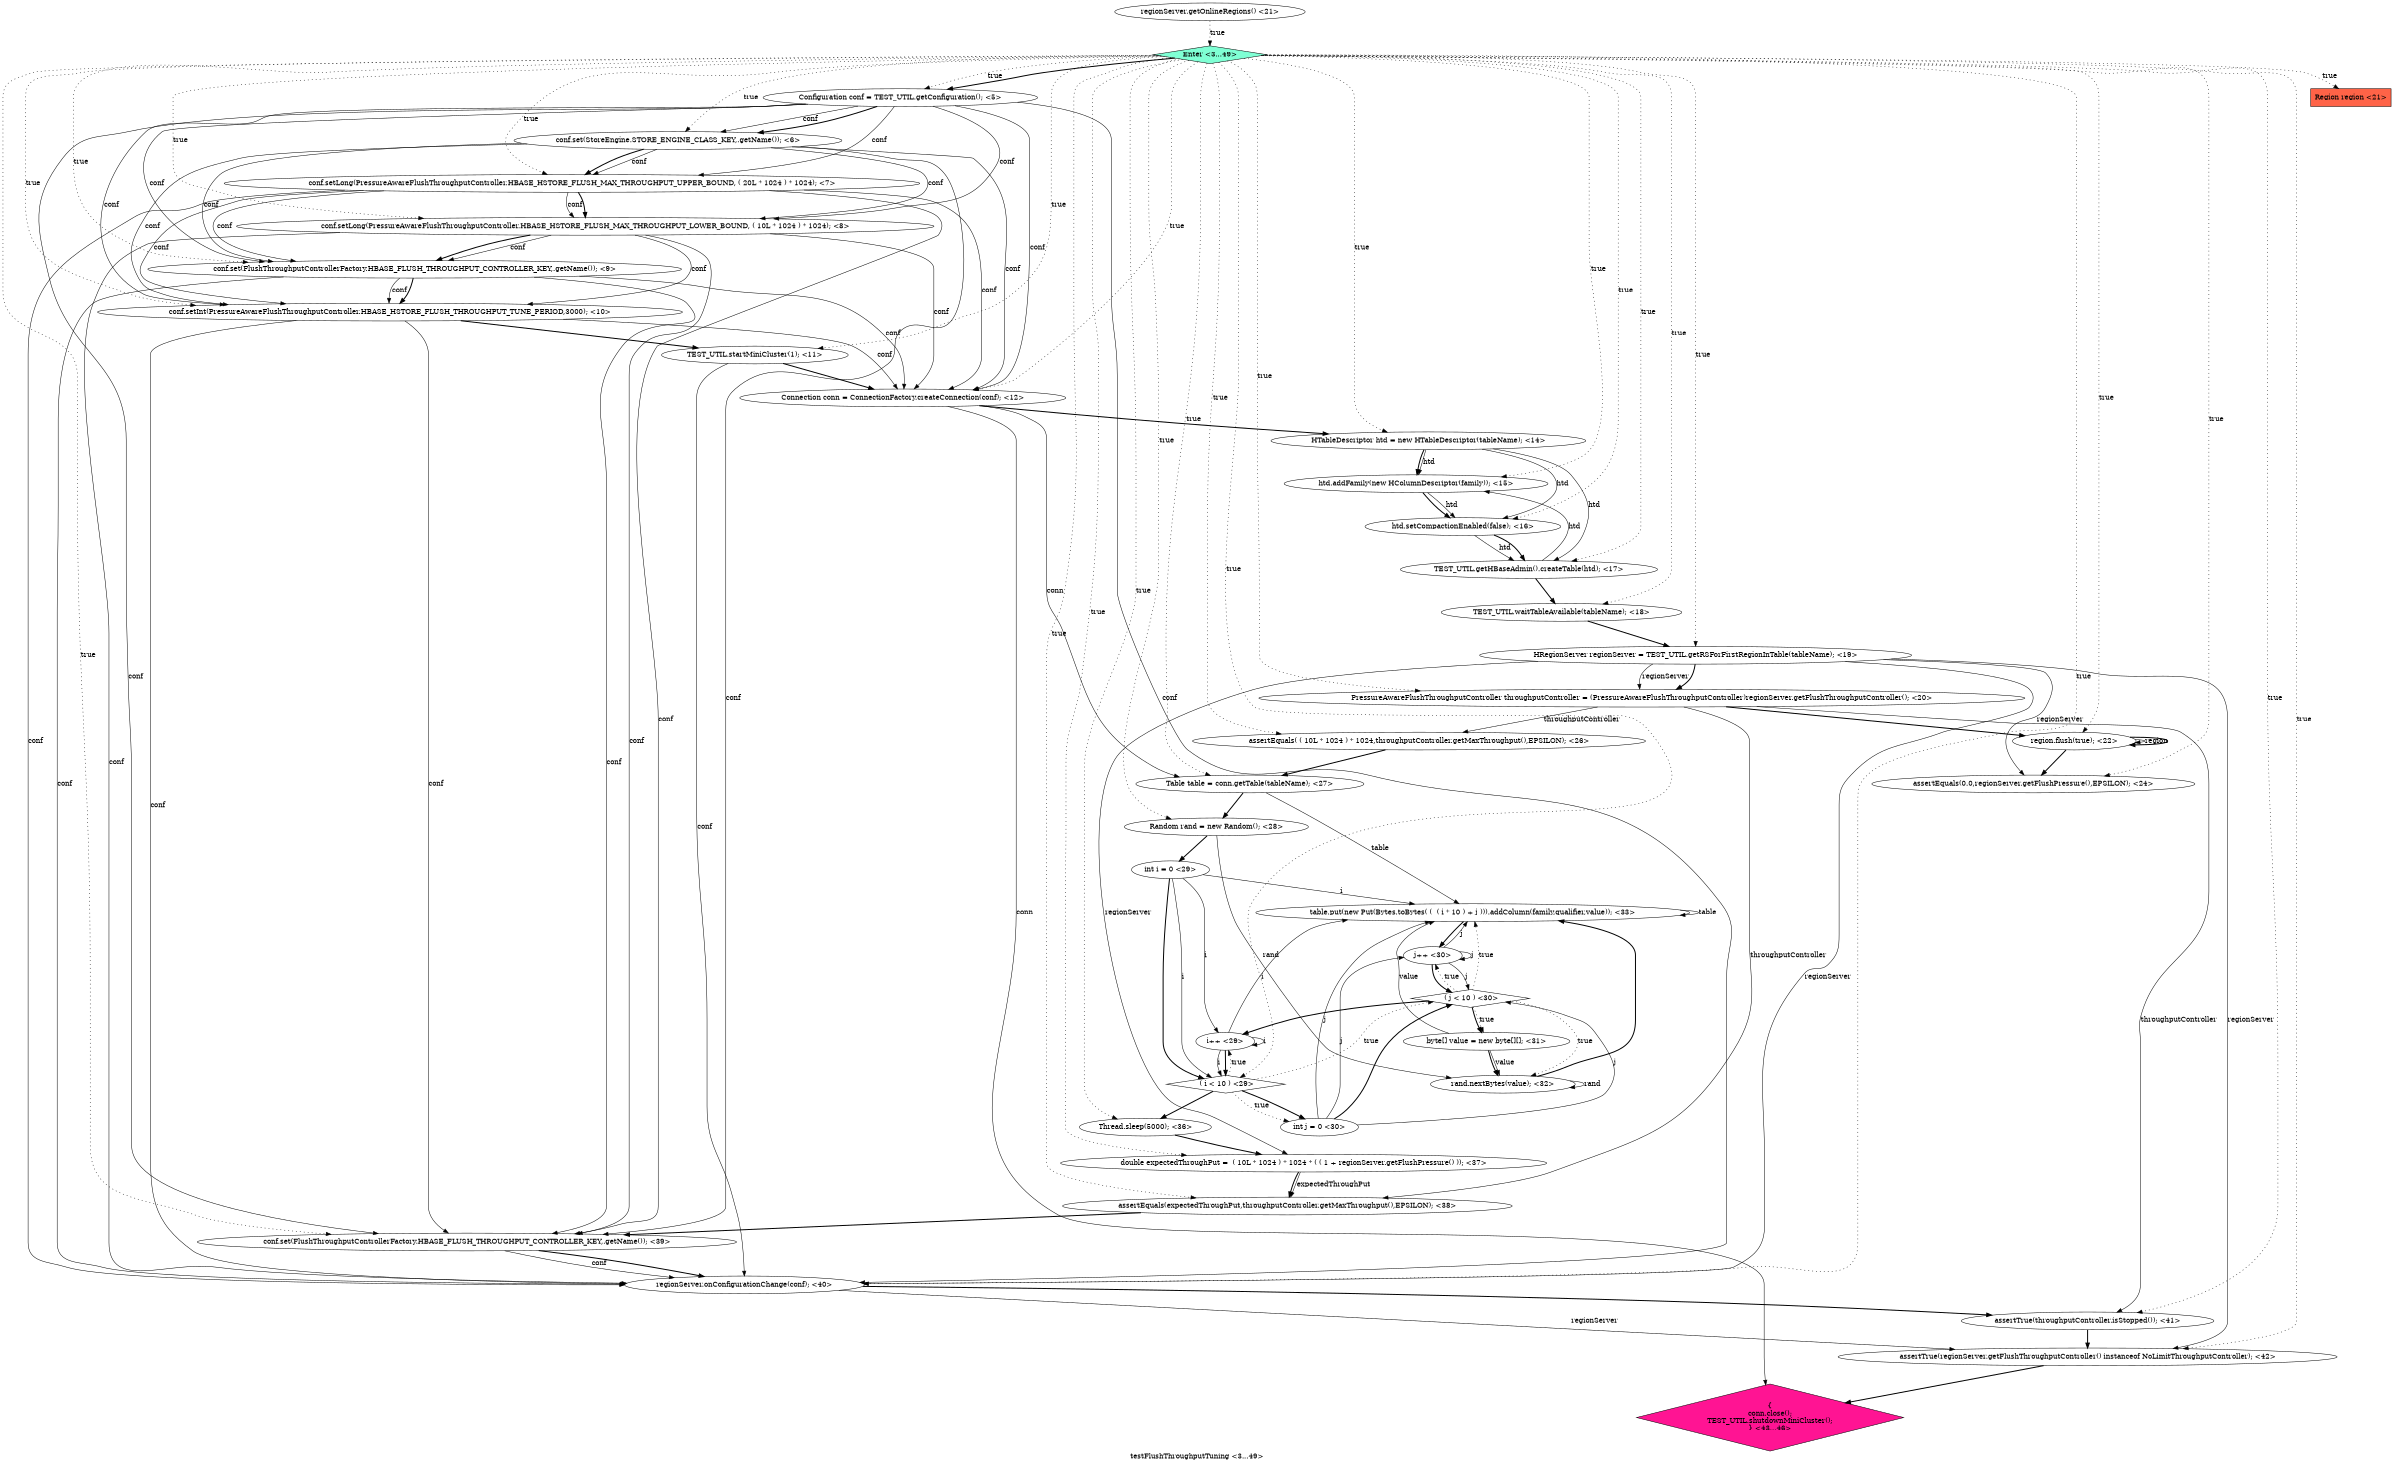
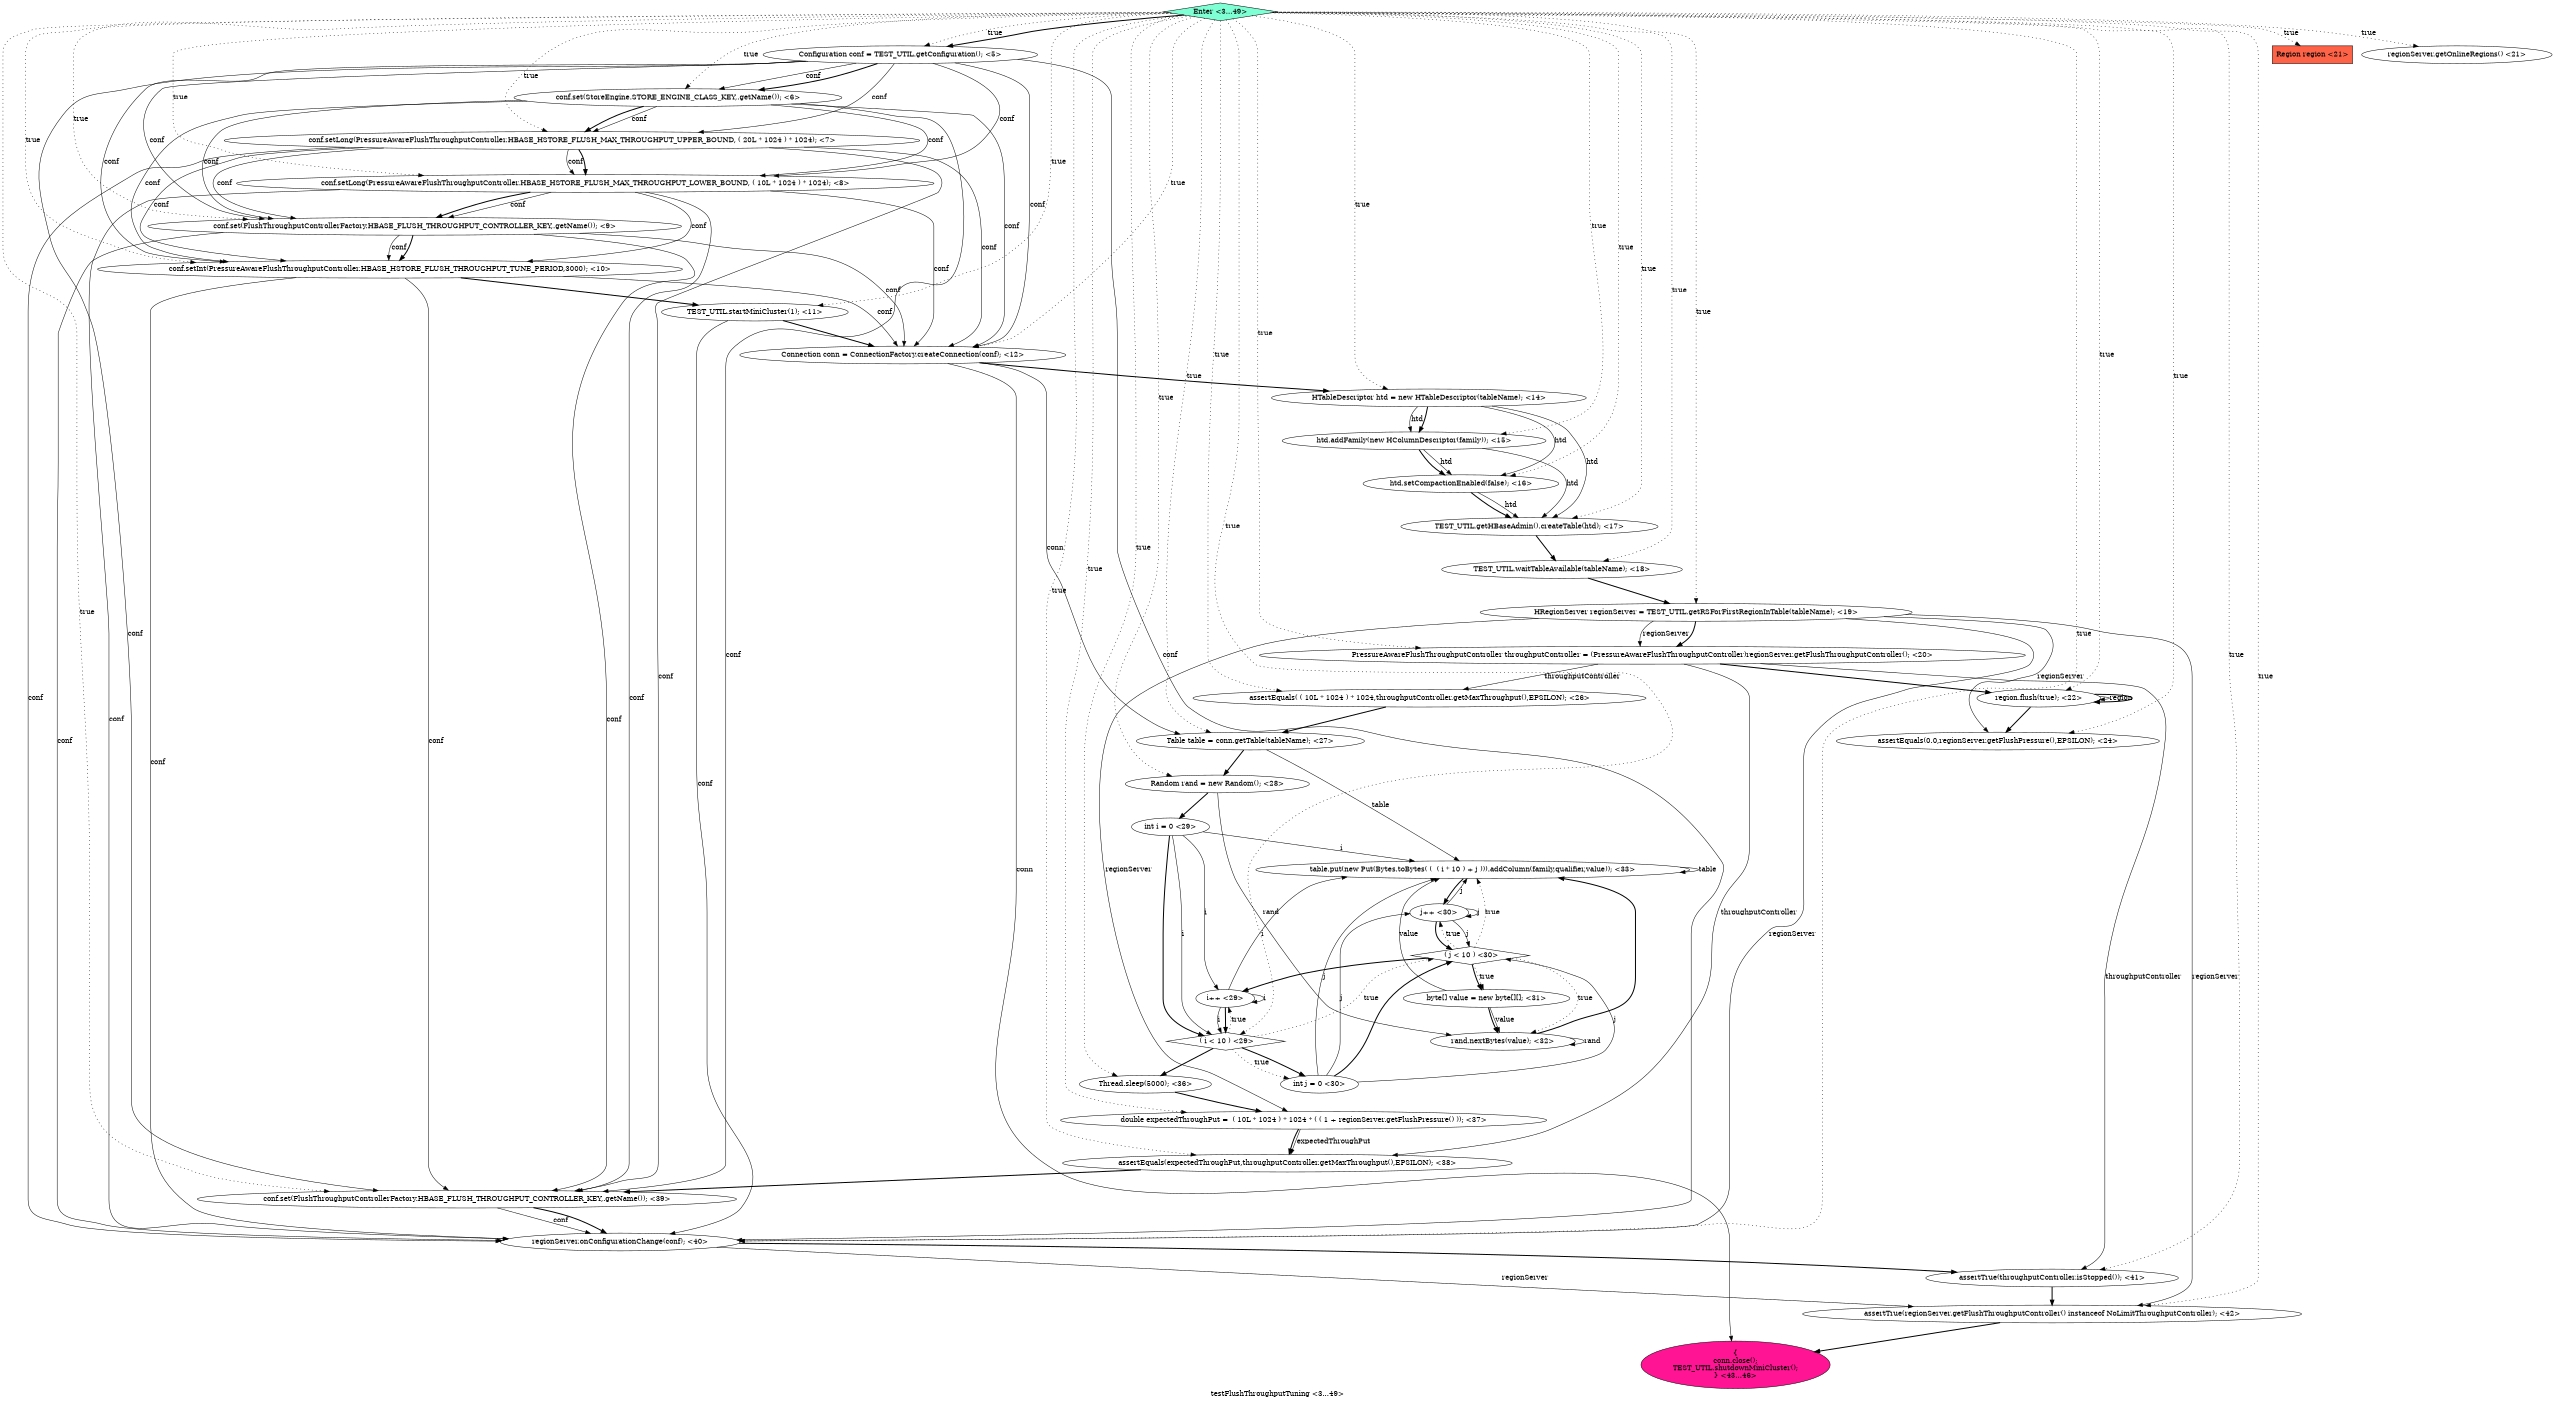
(1210, 31) -> (1845, 15)
(1554, 510) -> (1553, 467)
(1770, 1418) -> (1736, 1365)
